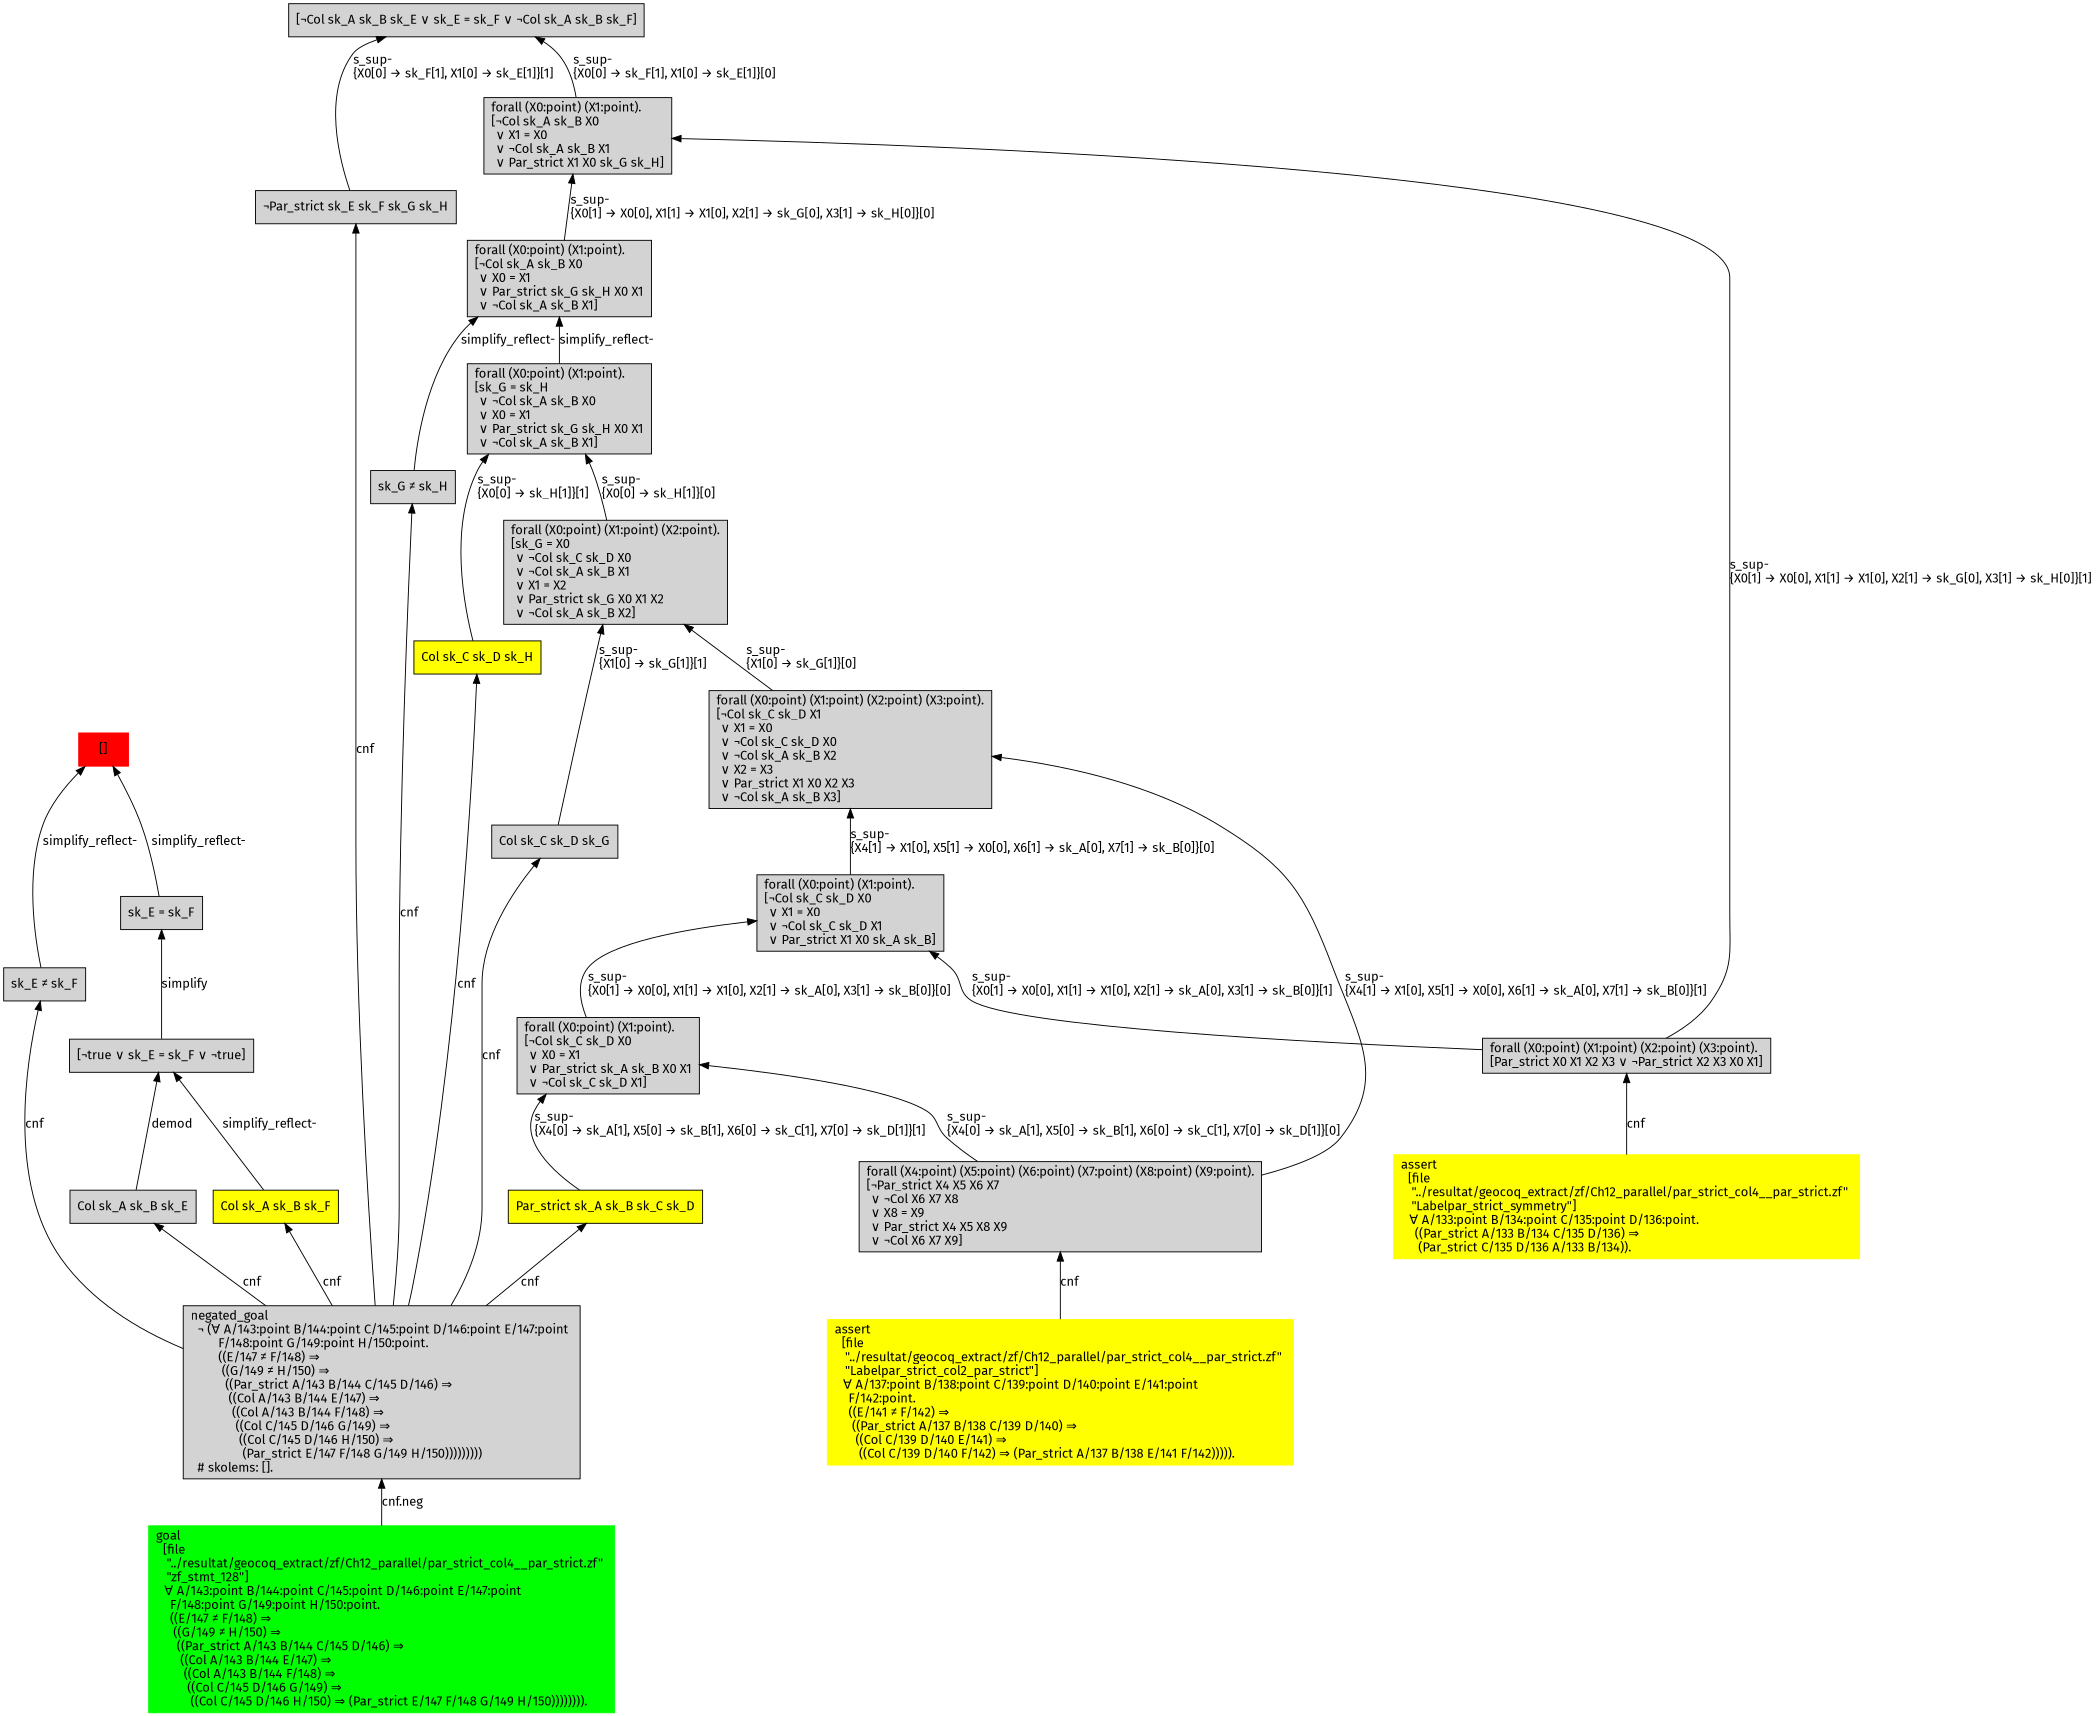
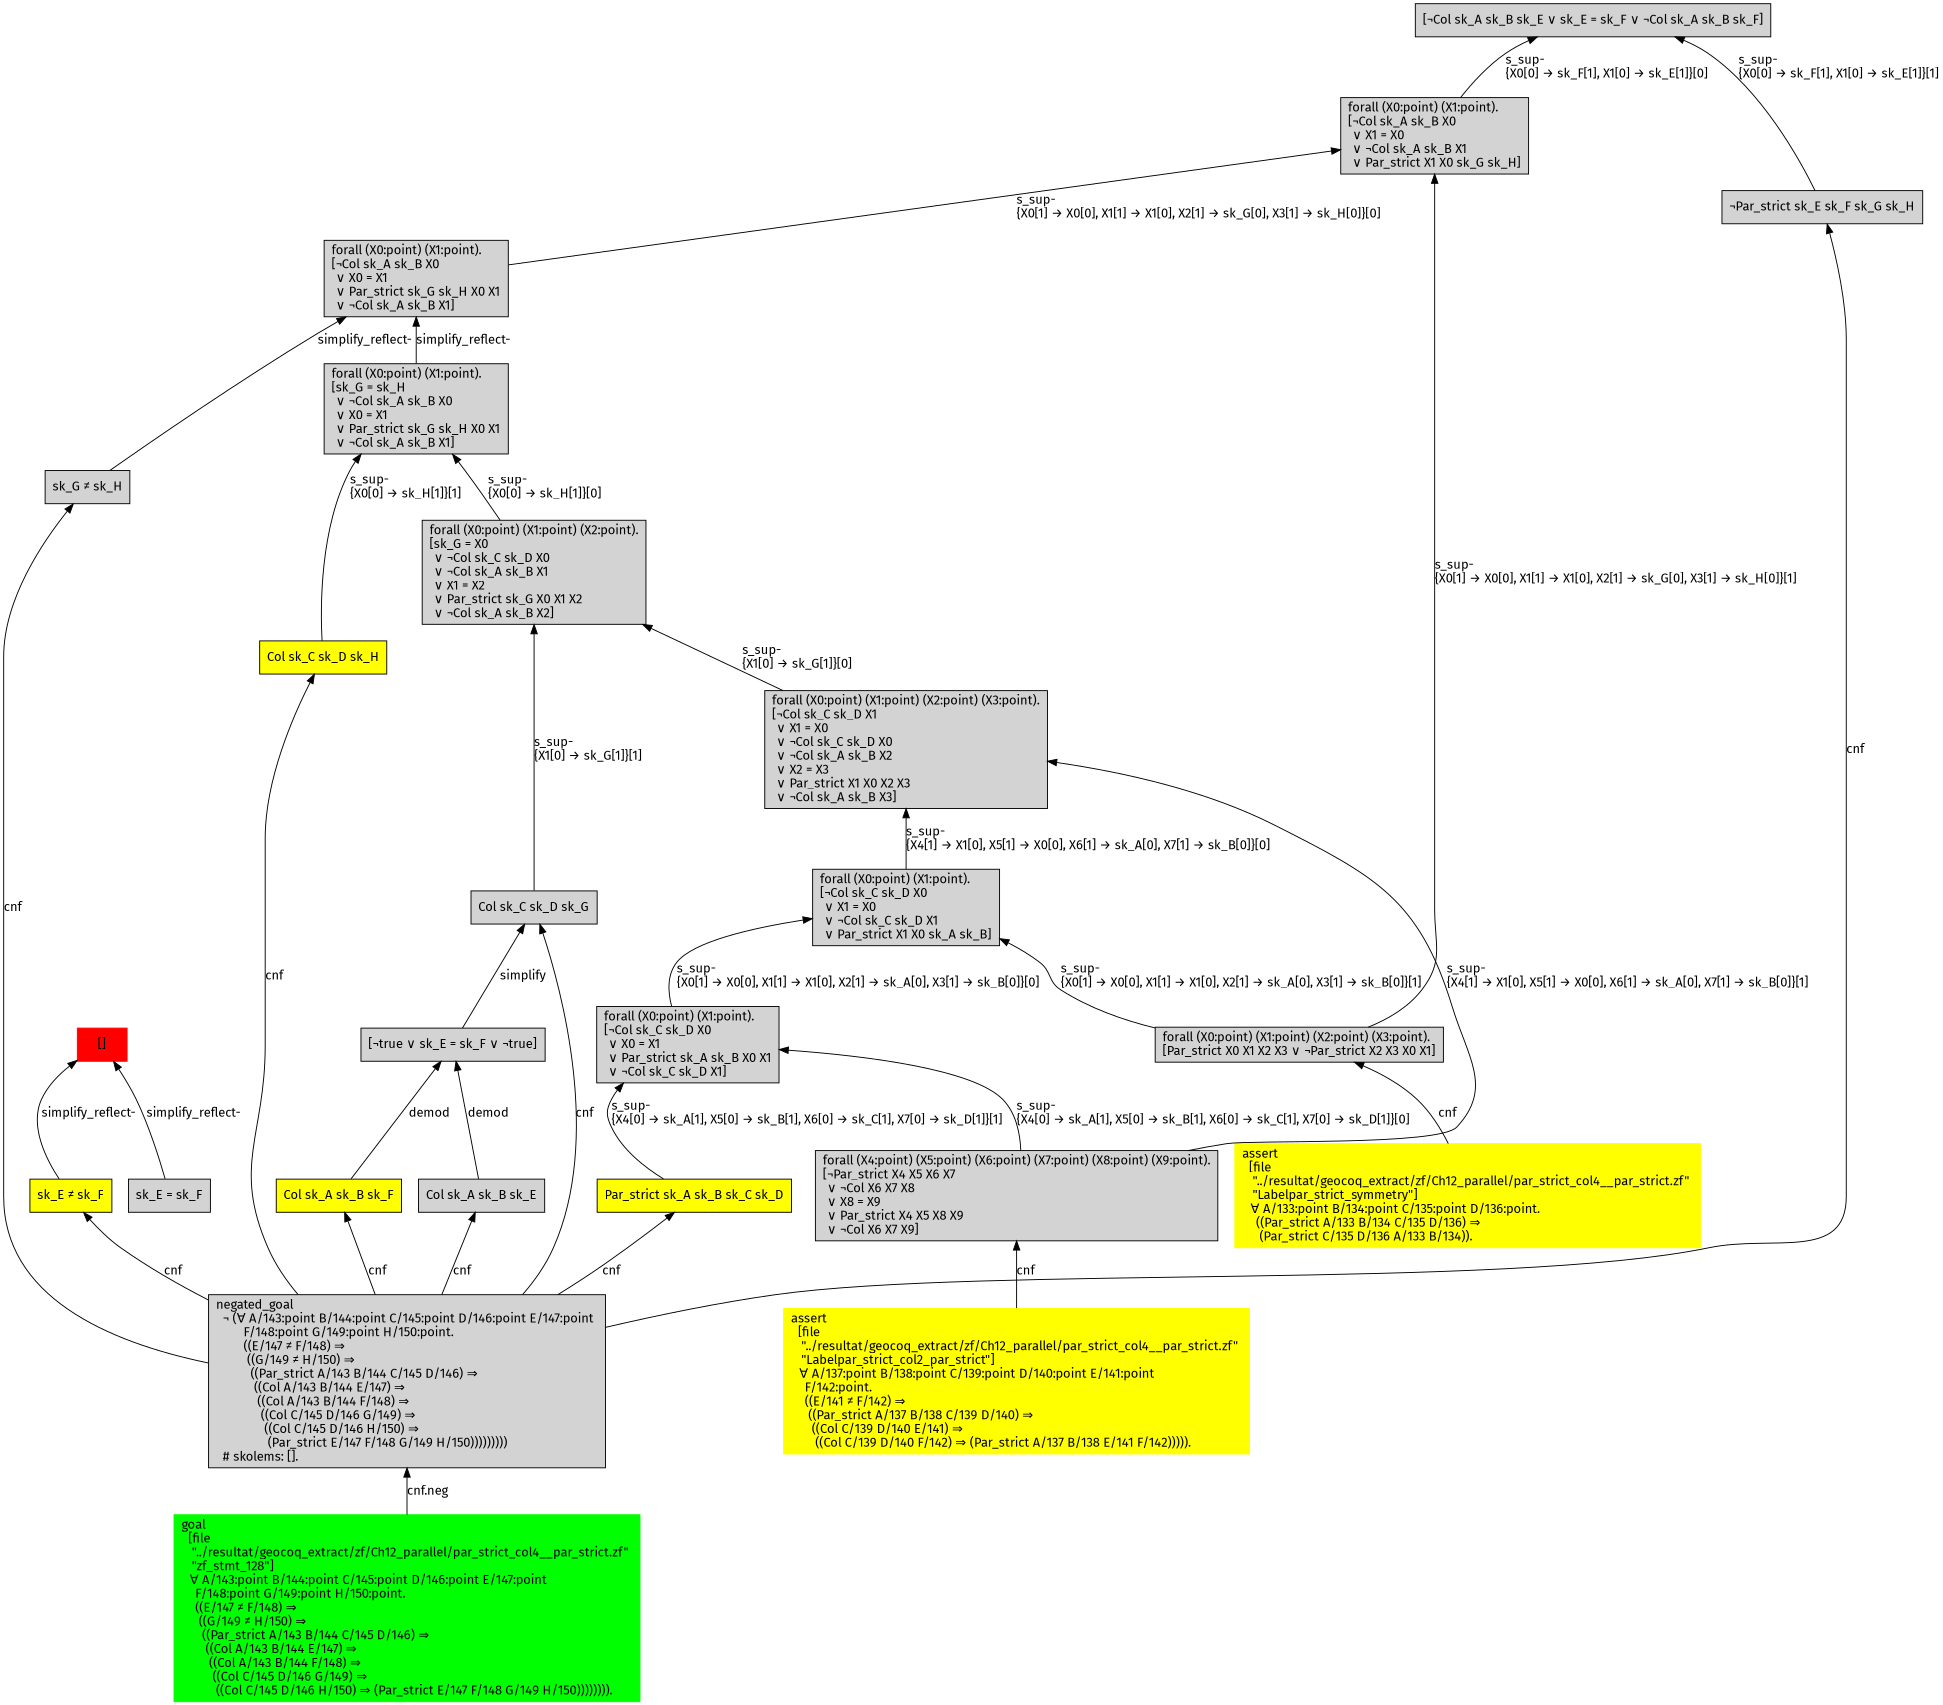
(45, 984) -> (71, 1196)
(162, 989) -> (491, 980)
(270, 1124) -> (430, 1113)
